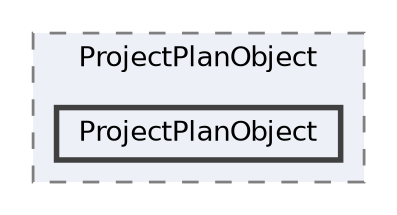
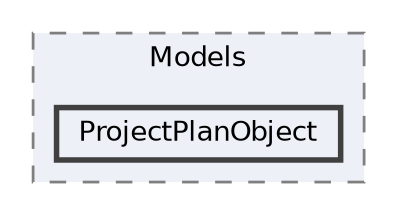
(199, 59) -> (199, 59)
